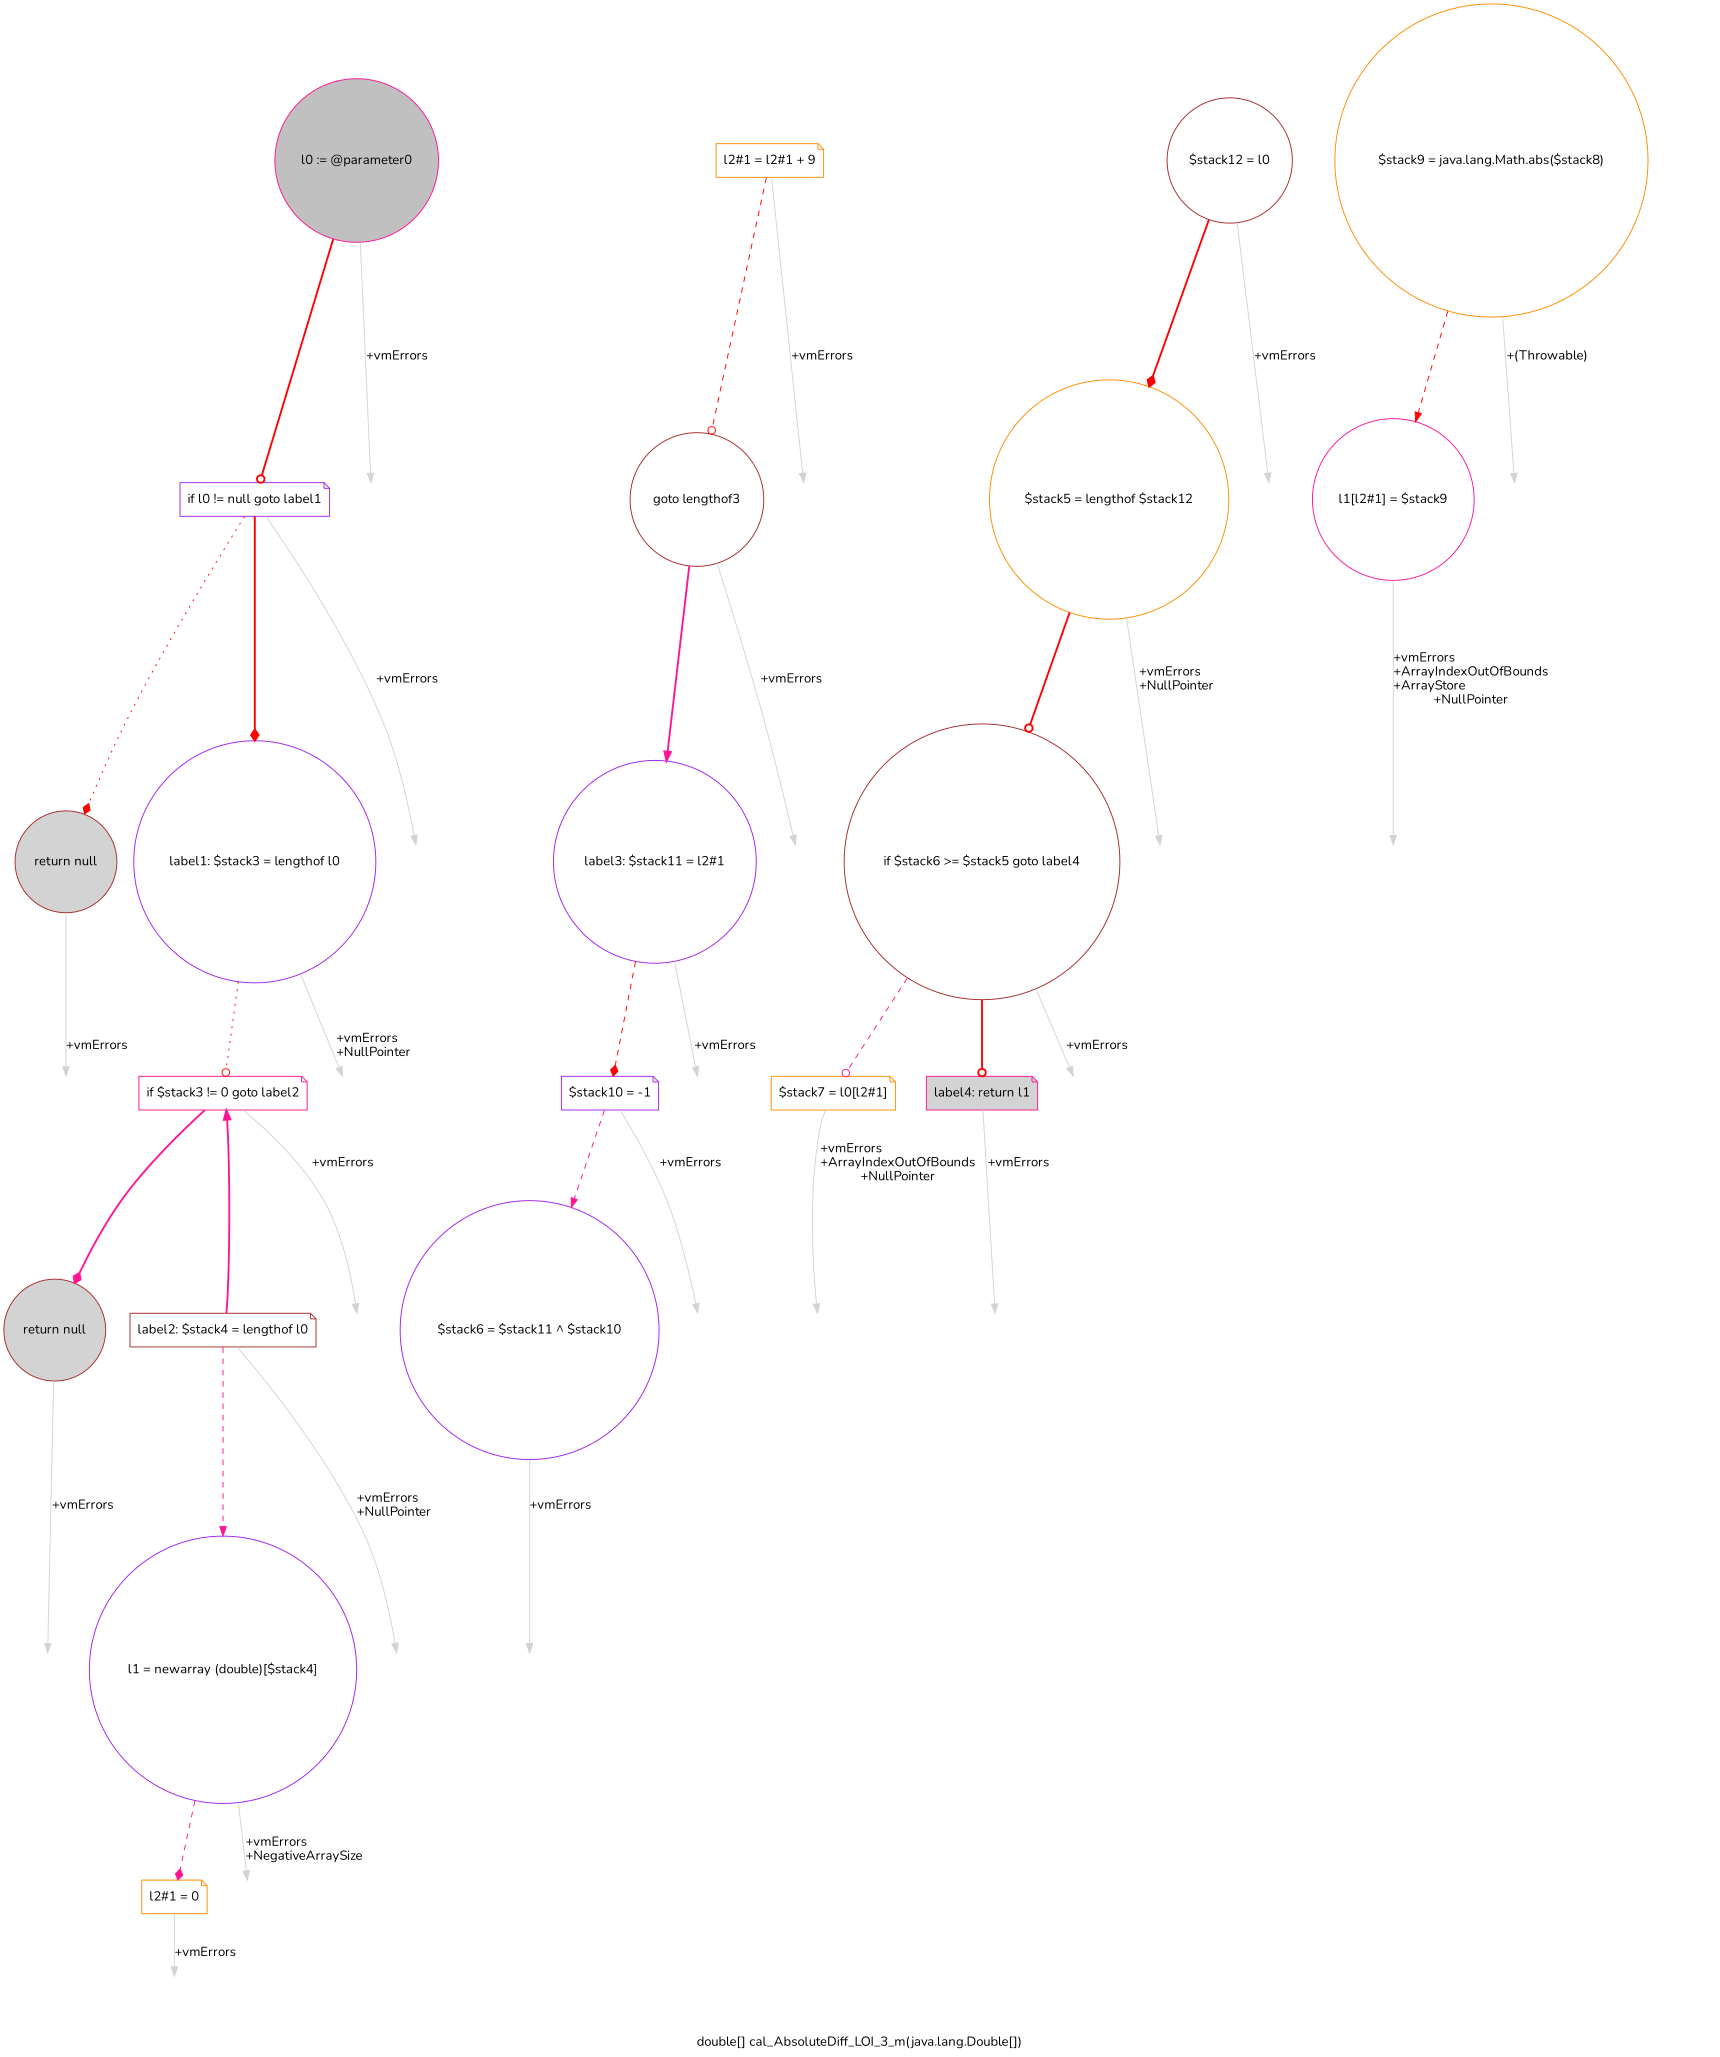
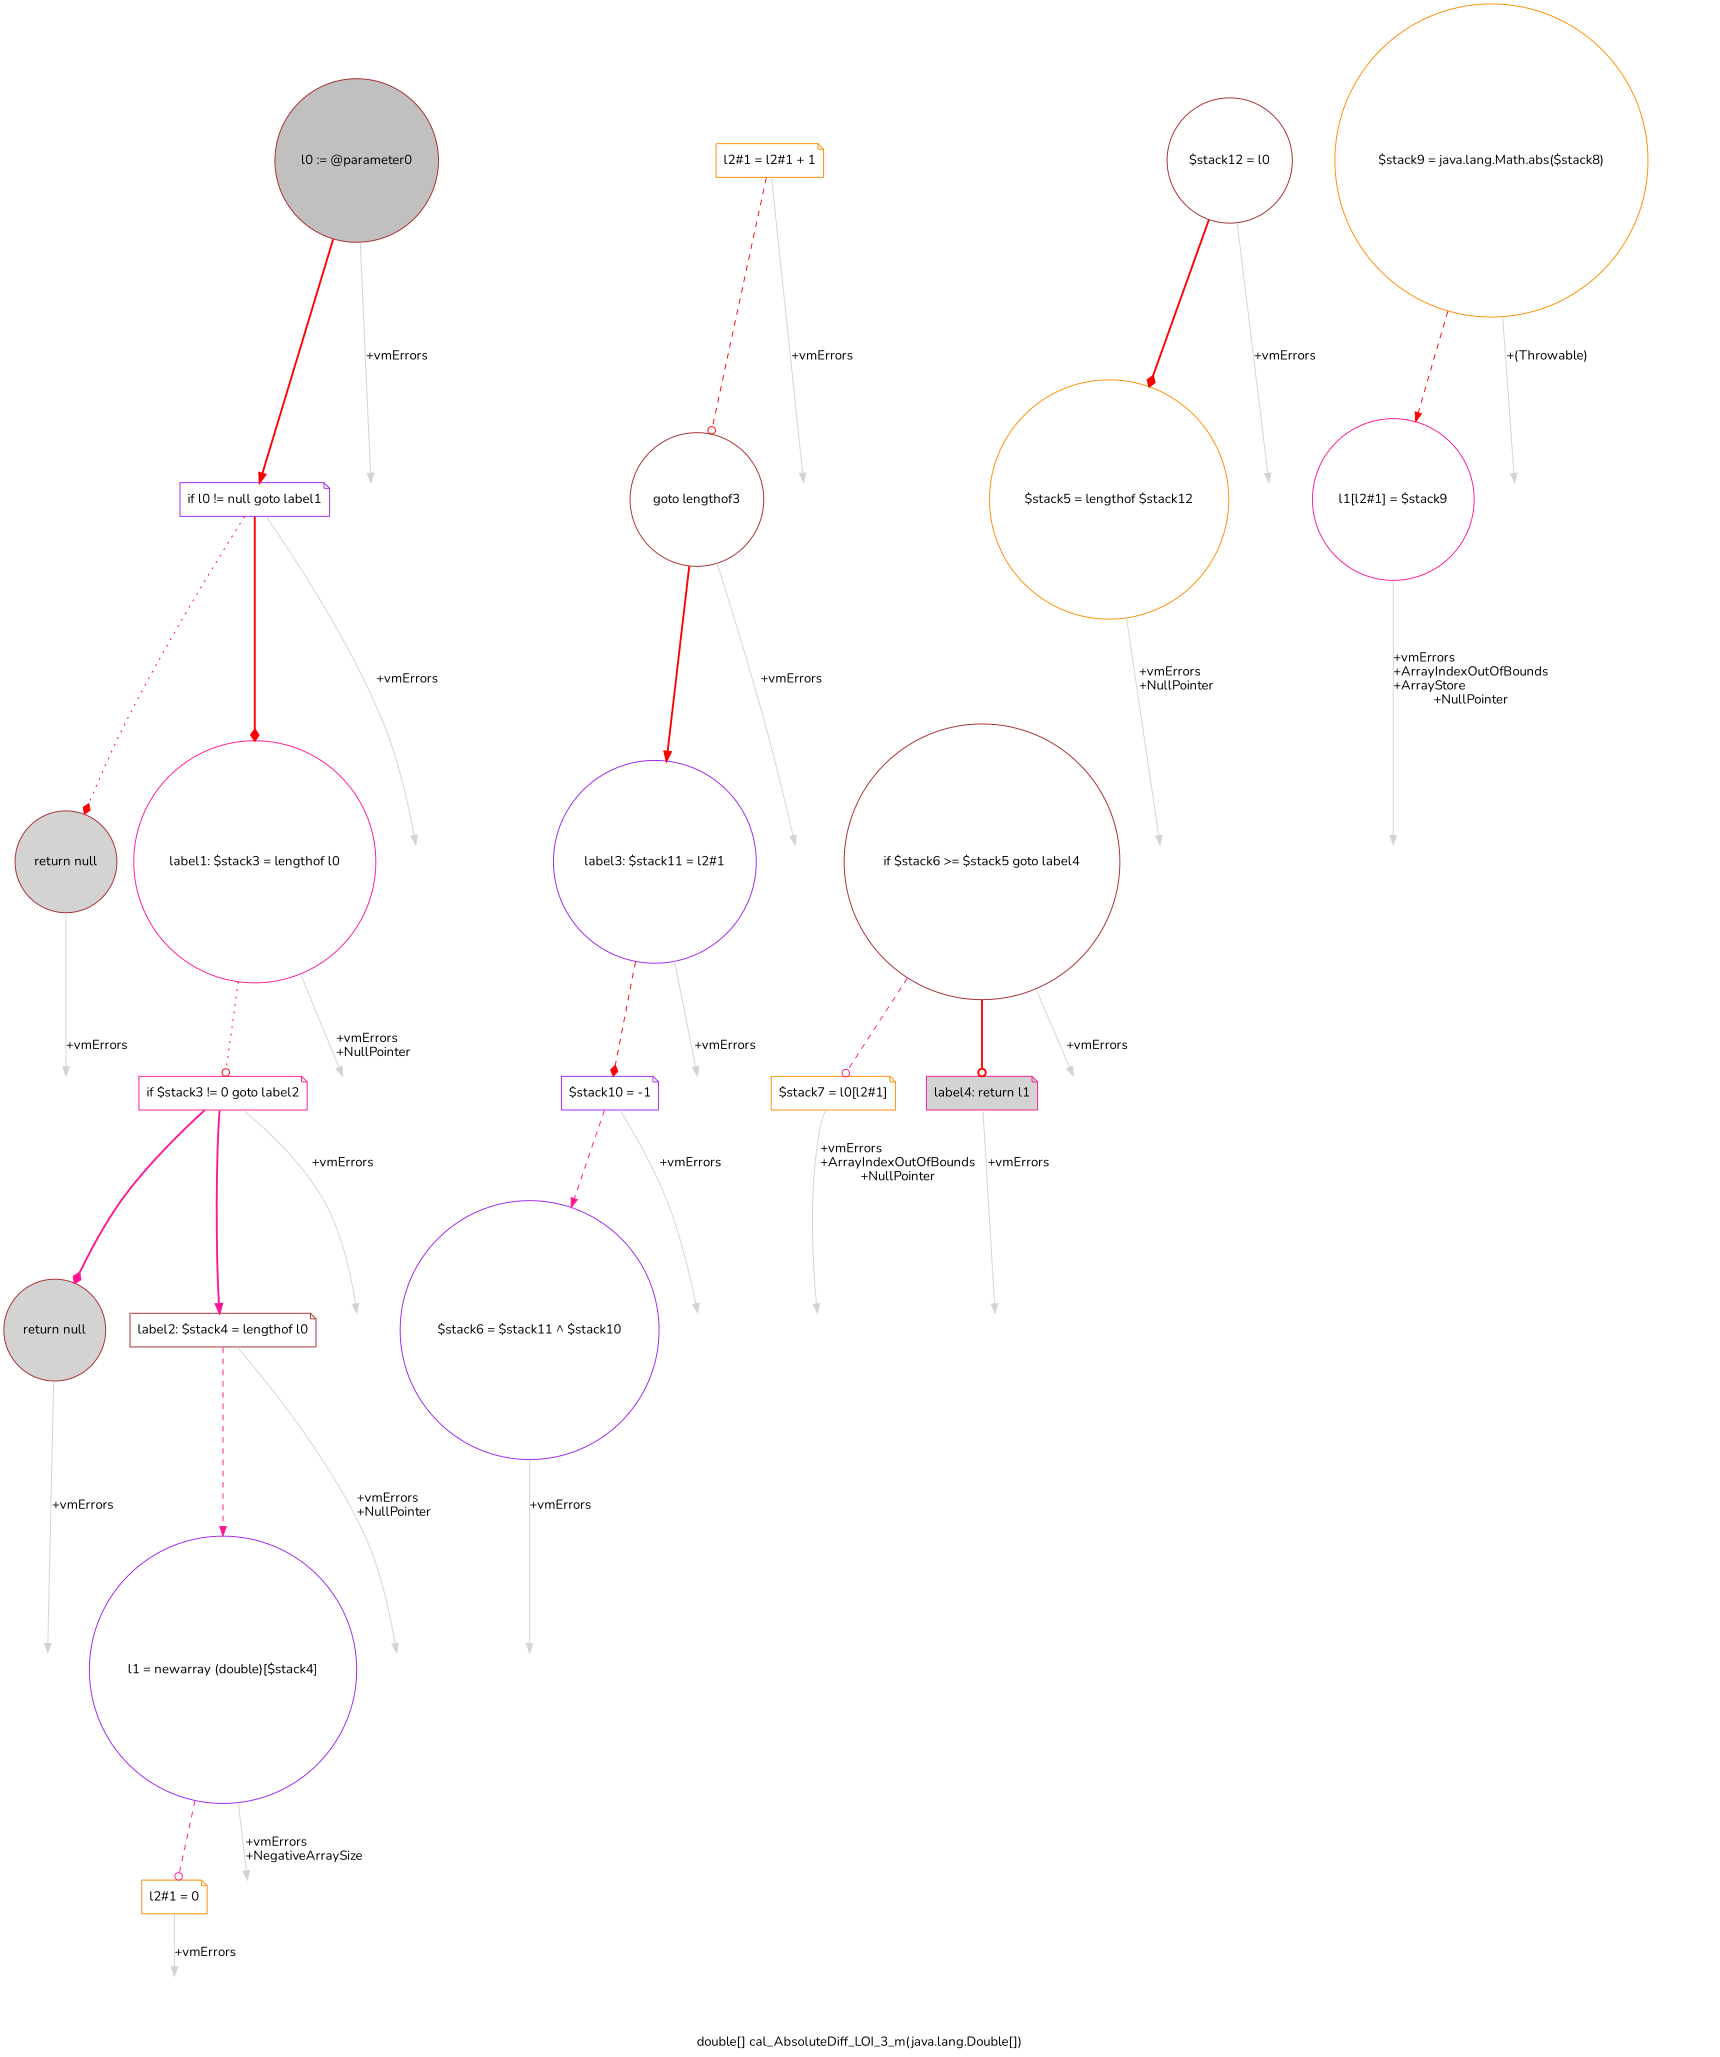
(357, 160) -> (357, 160)
(770, 160) -> (770, 160)
(298, 357) -> (298, 357)
(678, 659) -> (678, 659)
(1050, 668) -> none
(255, 862) -> (255, 862)
(229, 1217) -> (217, 1207)
(187, 1837) -> (187, 1837)
